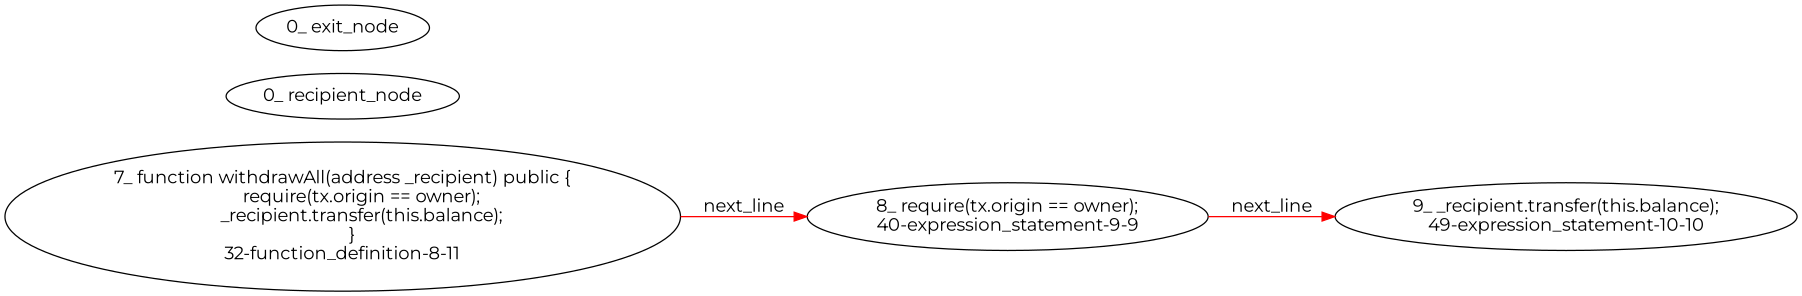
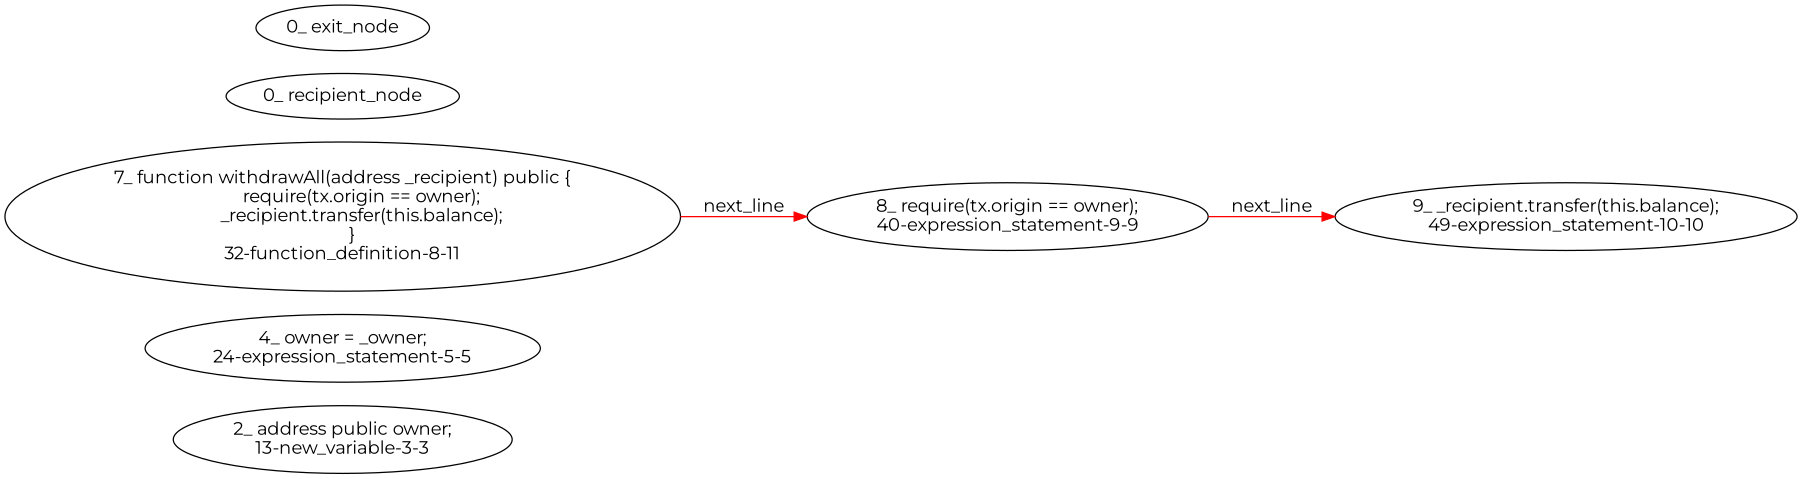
none -> (343, 348)
none -> (343, 440)
